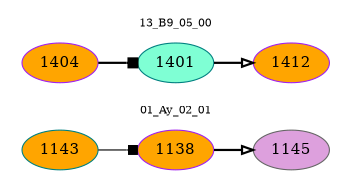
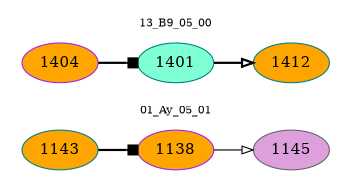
(291, 63) -> (291, 63)
(176, 111) -> (176, 111)
(112, 150) -> (112, 150)
(228, 150) -> (228, 150)
